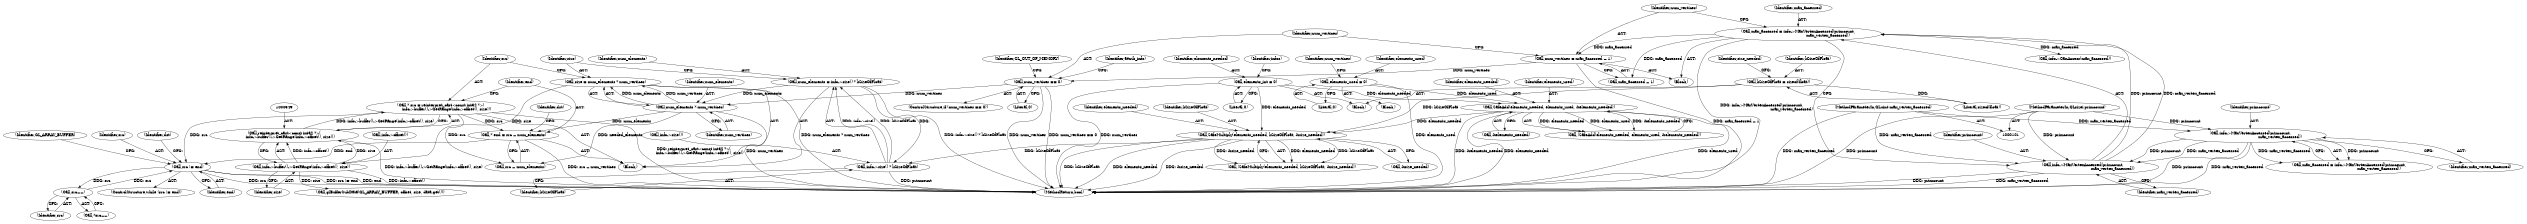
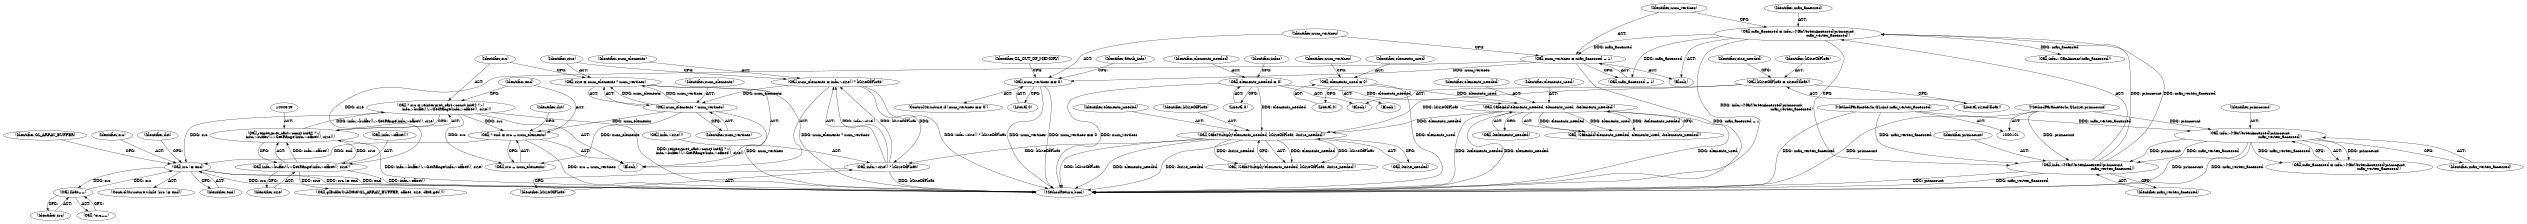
(1255, 82) -> (1255, 82)
(1924, 94) -> (1924, 94)
(869, 95) -> none
(454, 126) -> (829, 71)
(620, 135) -> (620, 135)
(916, 181) -> (916, 181)
(73, 193) -> (73, 193)
